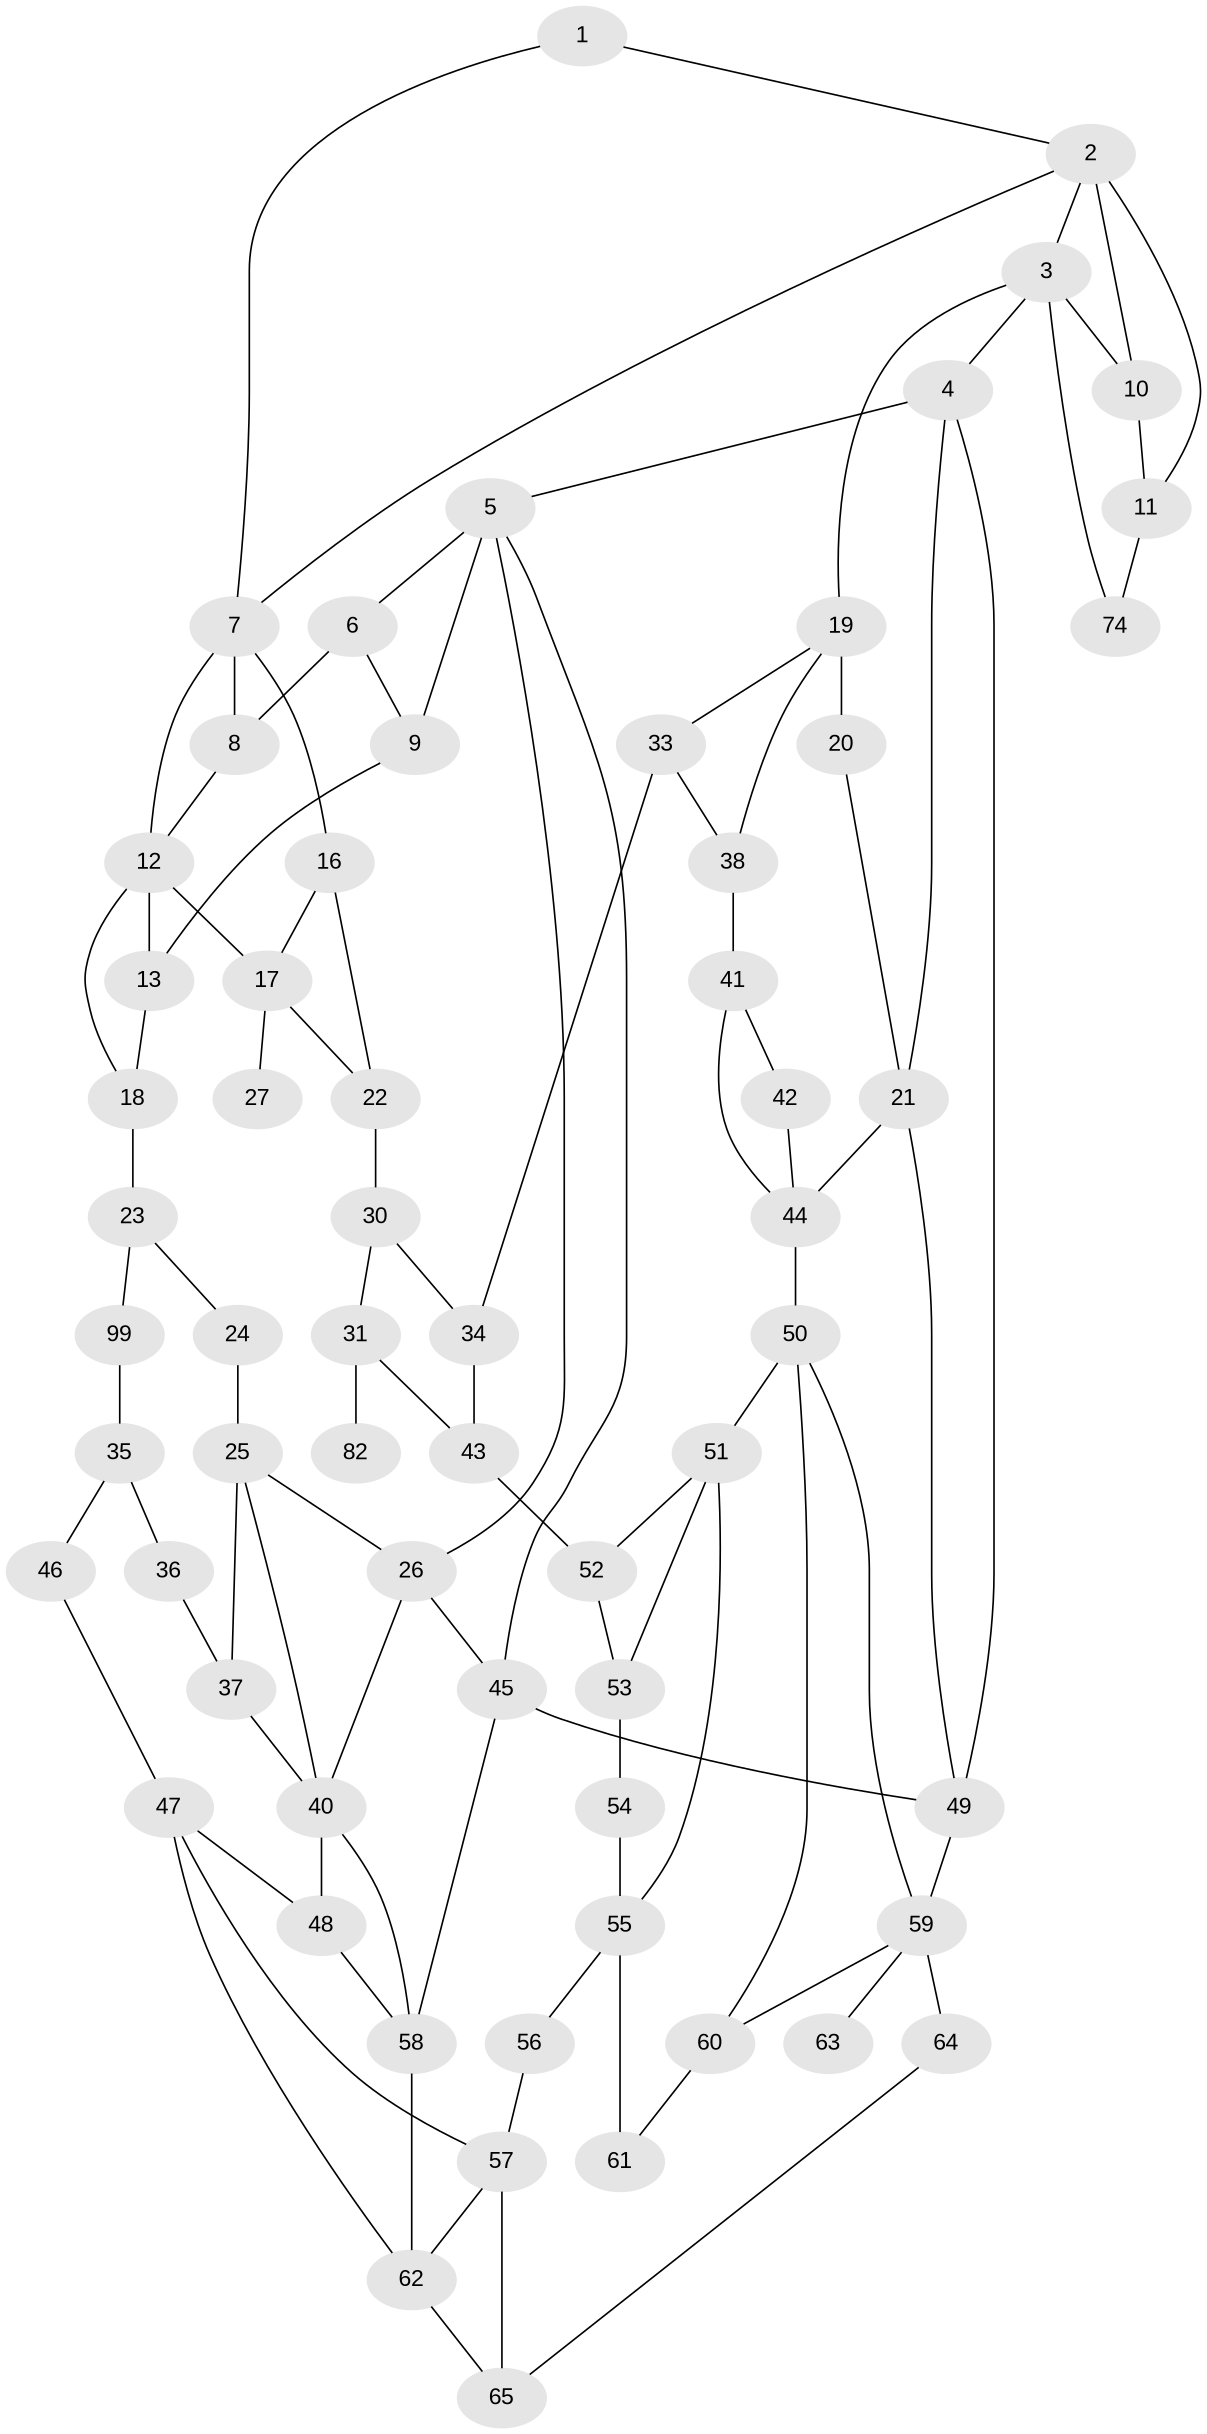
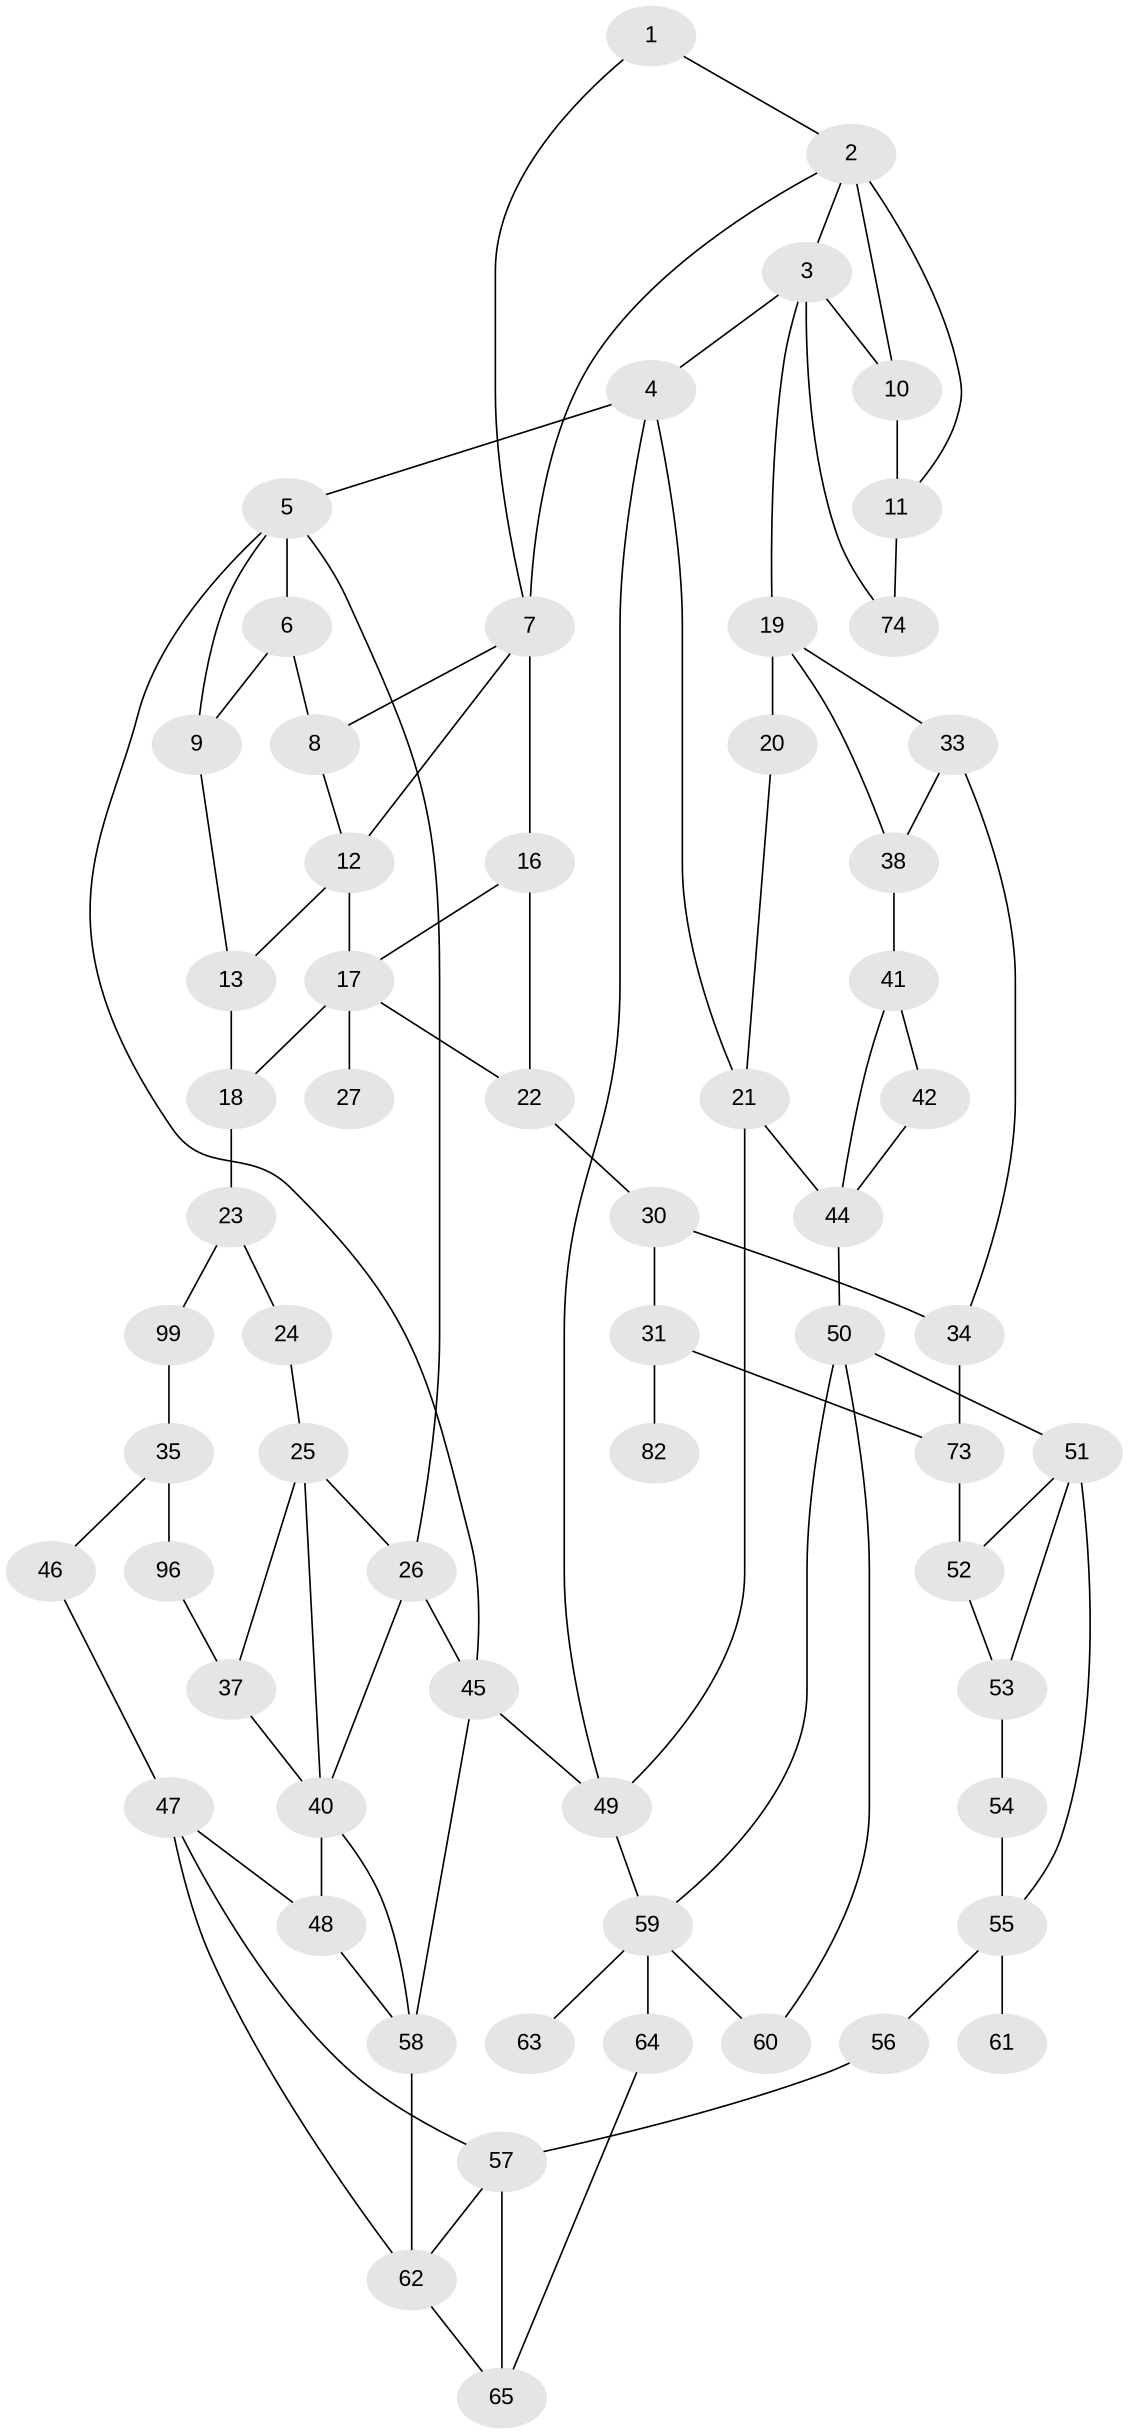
(85, 978) -> (291, 1040)
(474, 1453) -> (960, 1453)
(169, 1571) -> (169, 1571)
(665, 2103) -> none
